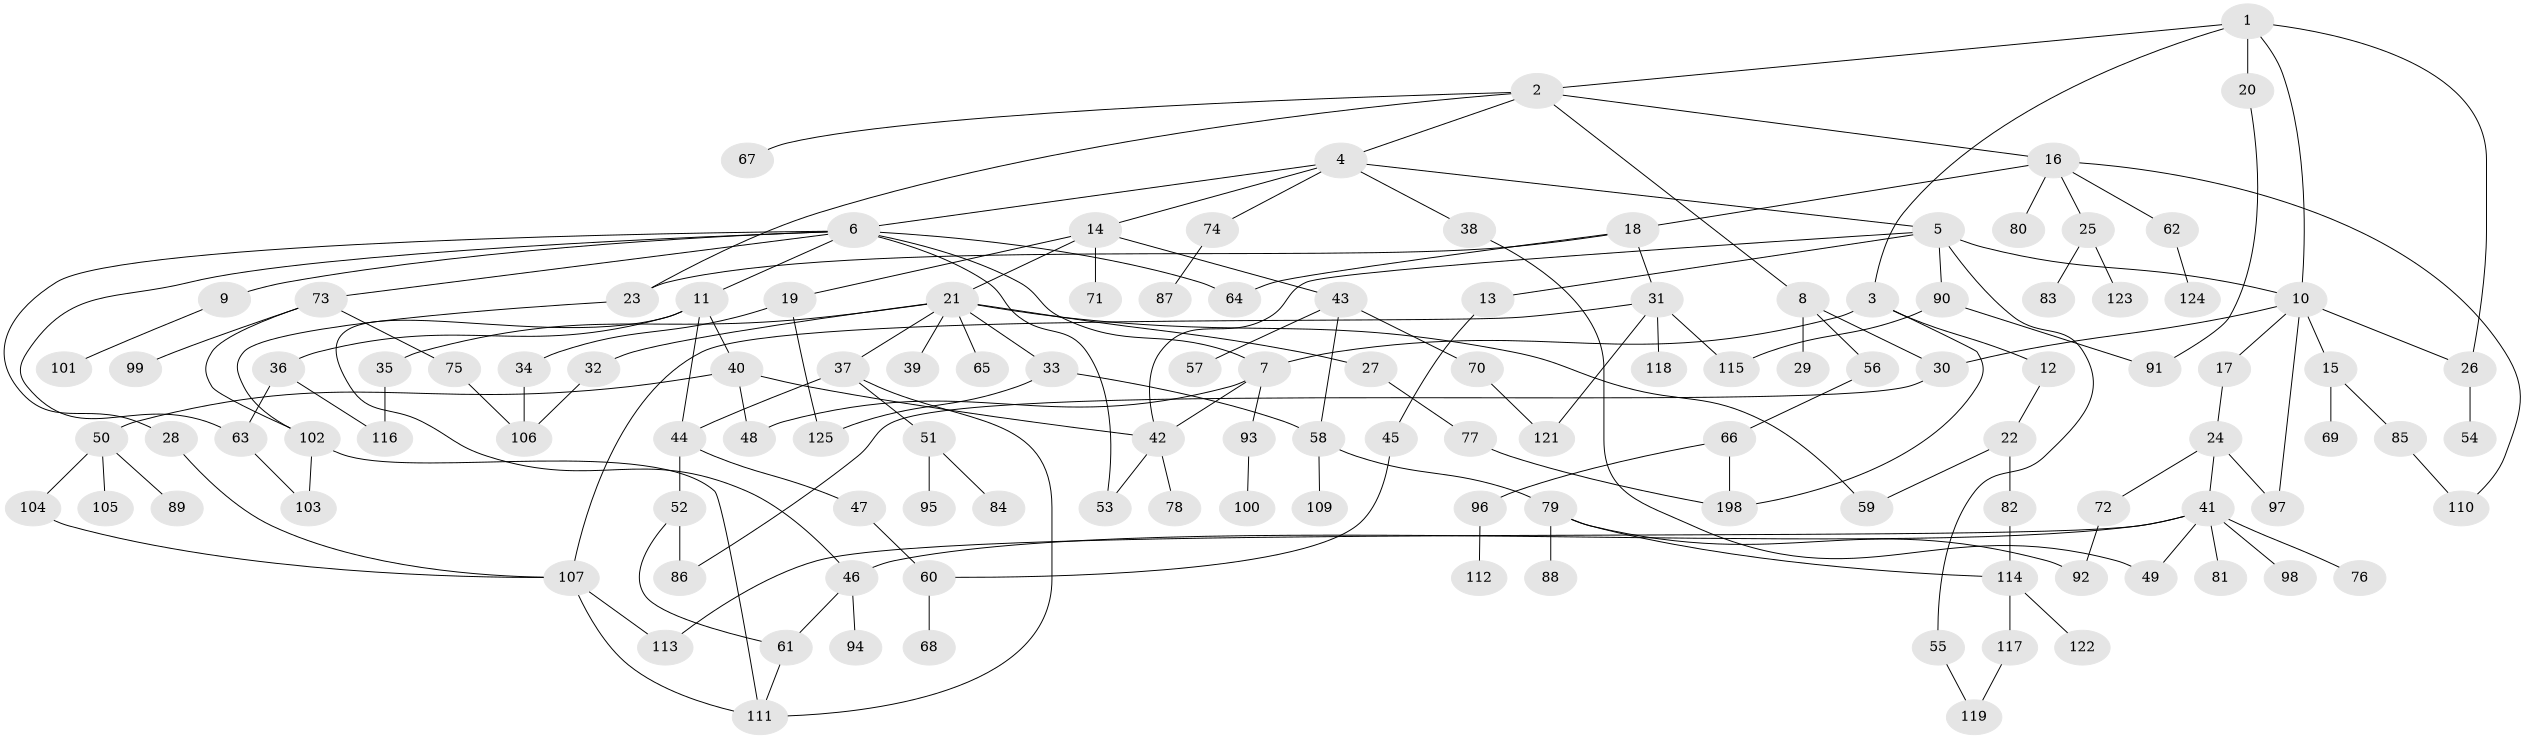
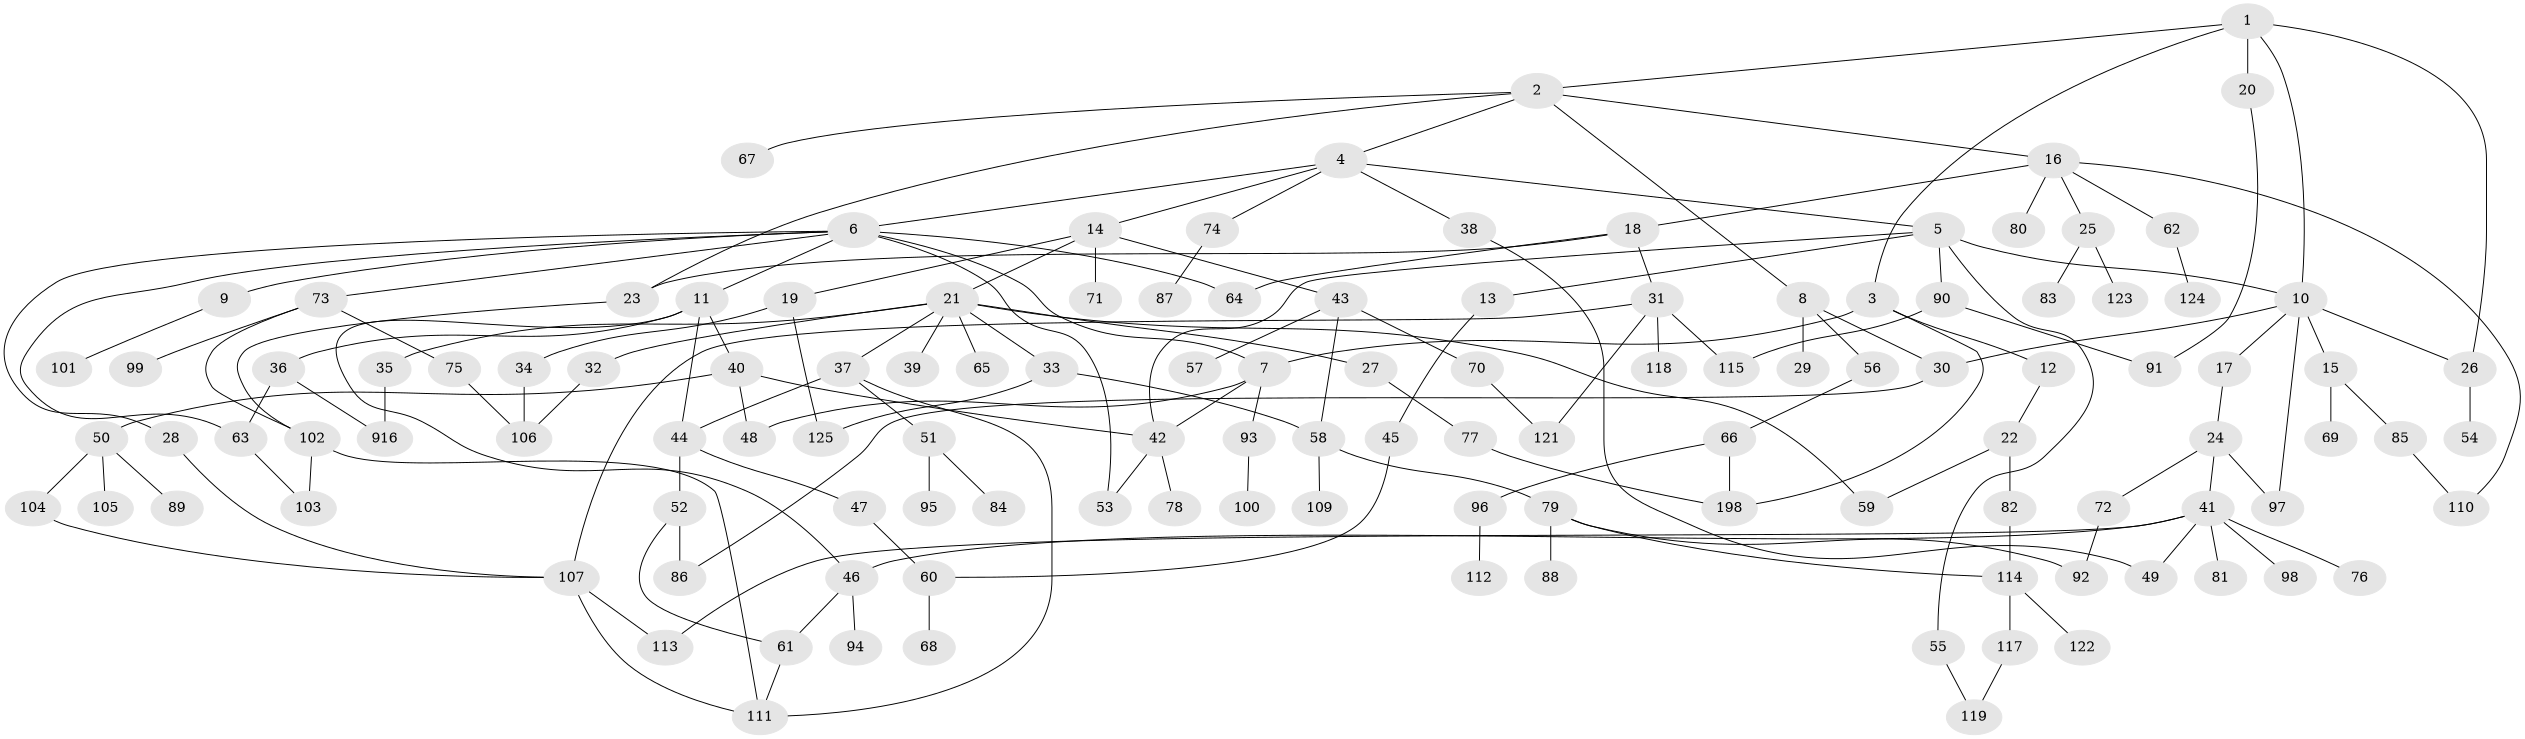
(385, 439) -> (385, 439)
